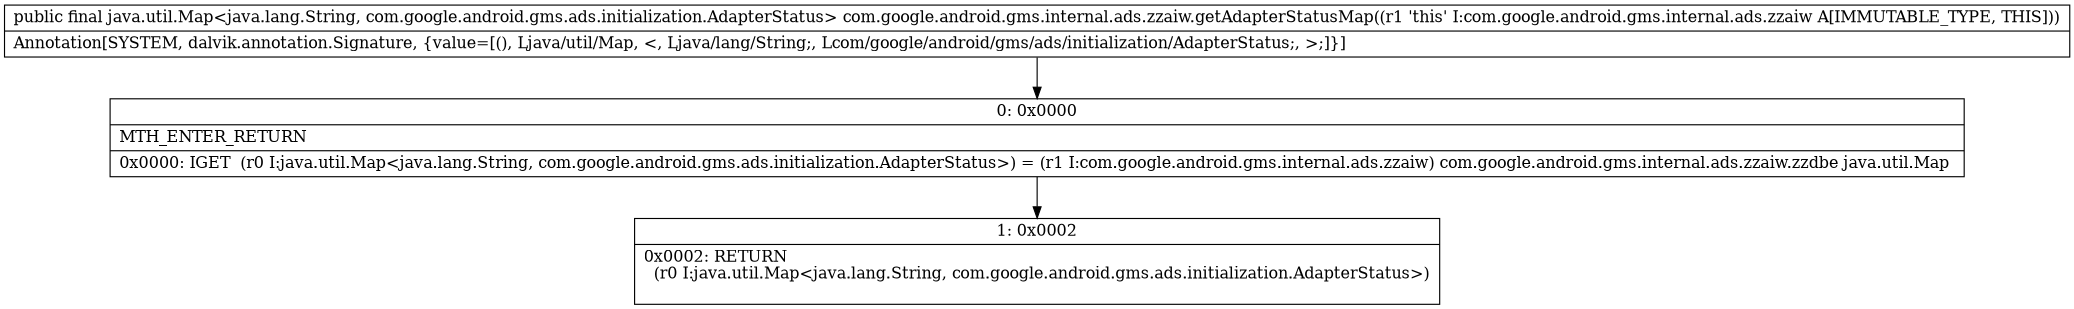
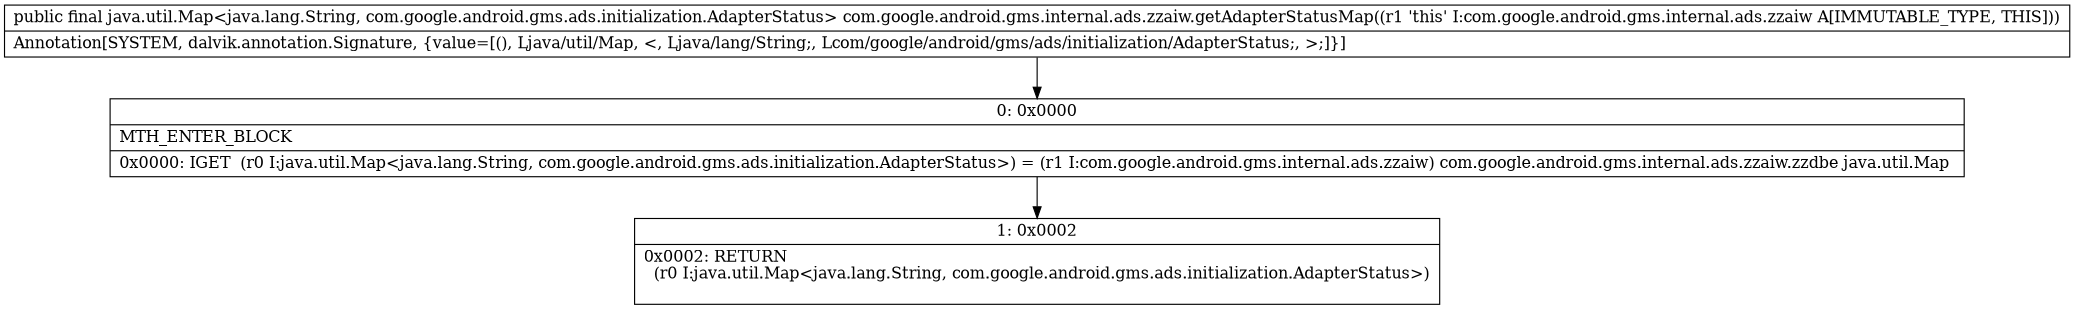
(213, 137) -> (206, 137)
